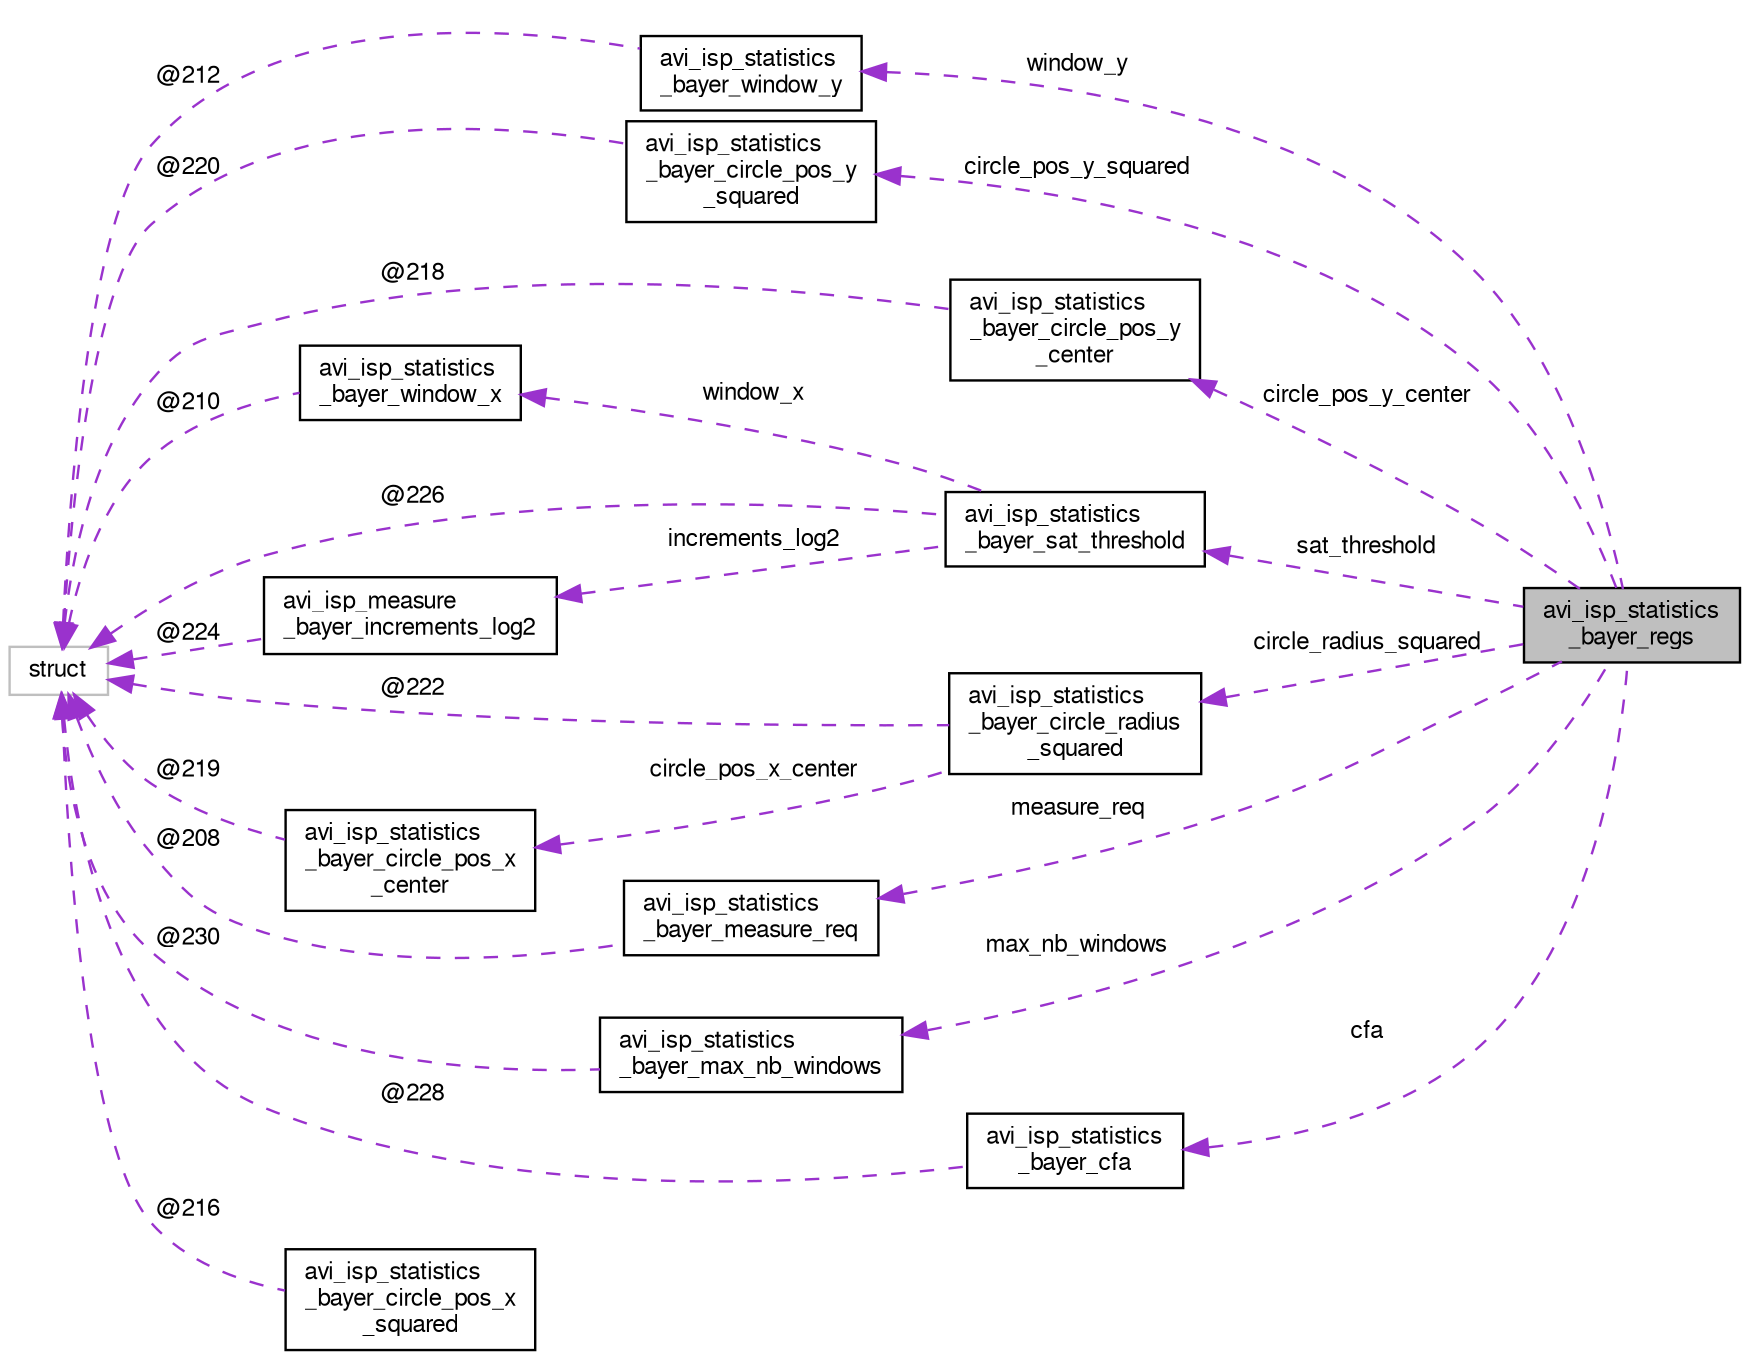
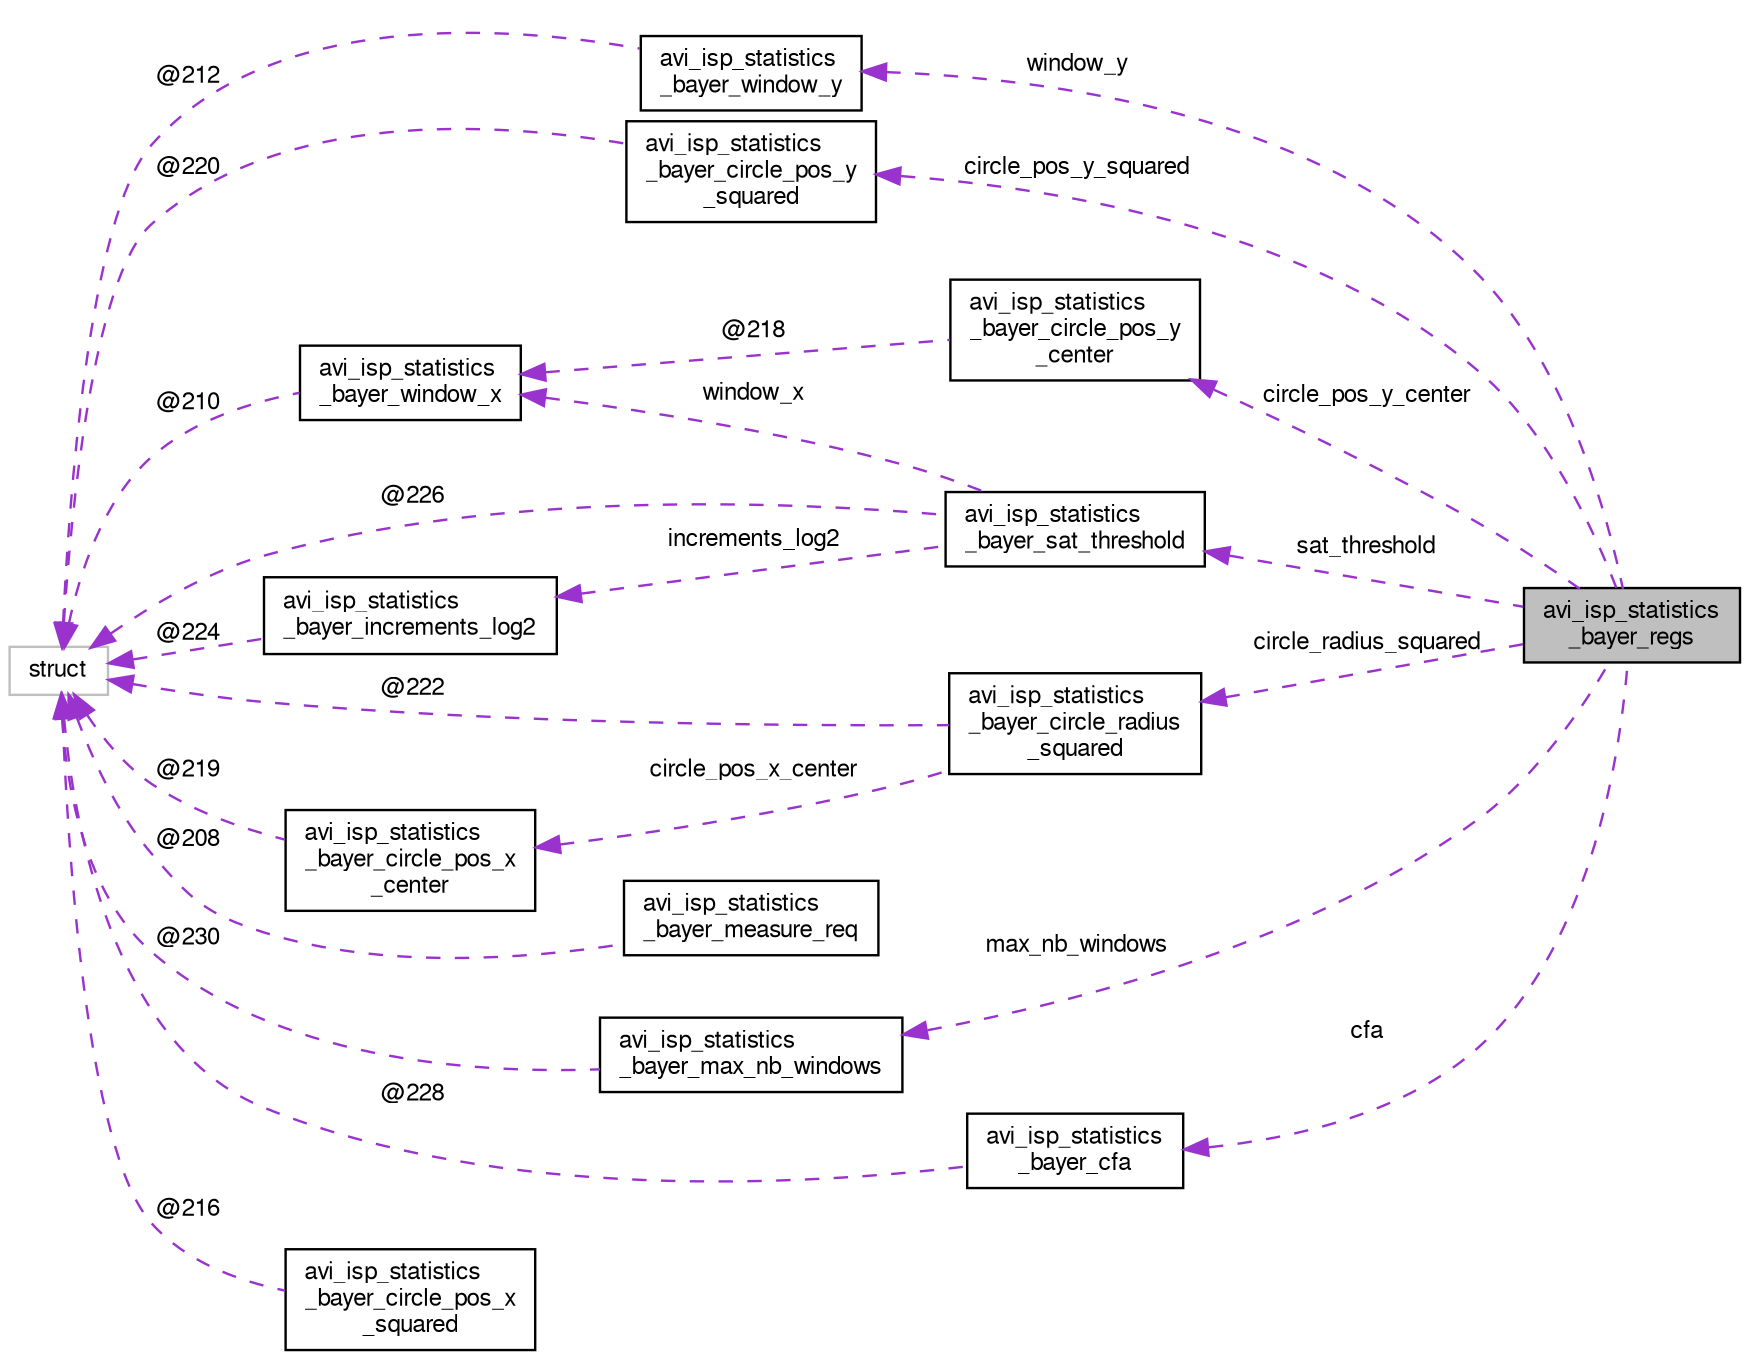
(411, 296) -> (748, 356)
(410, 616) -> (410, 616)
(1244, 809) -> none
